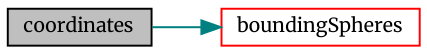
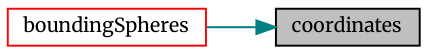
(177, 27) -> (231, 27)
